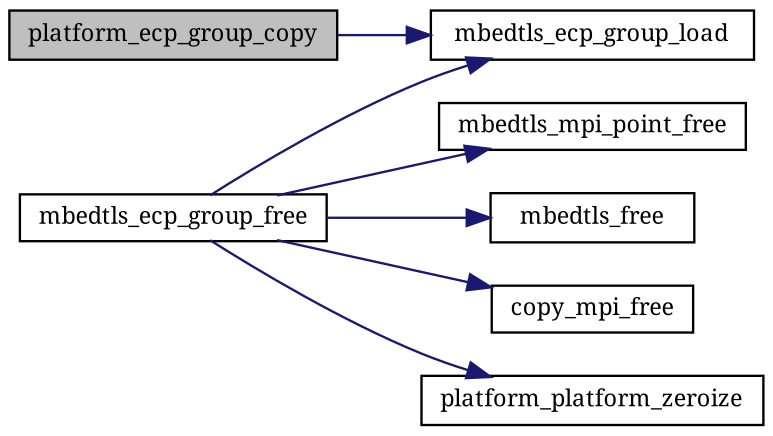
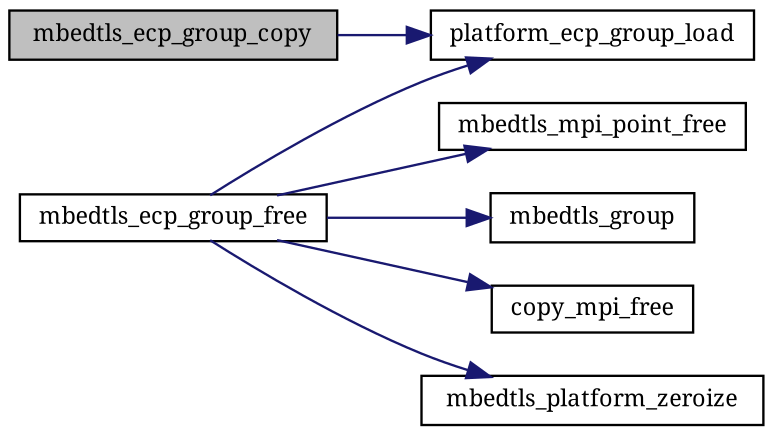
(173, 35) -> (173, 35)
(592, 35) -> (592, 35)
(592, 218) -> (592, 218)
(592, 400) -> (592, 400)
